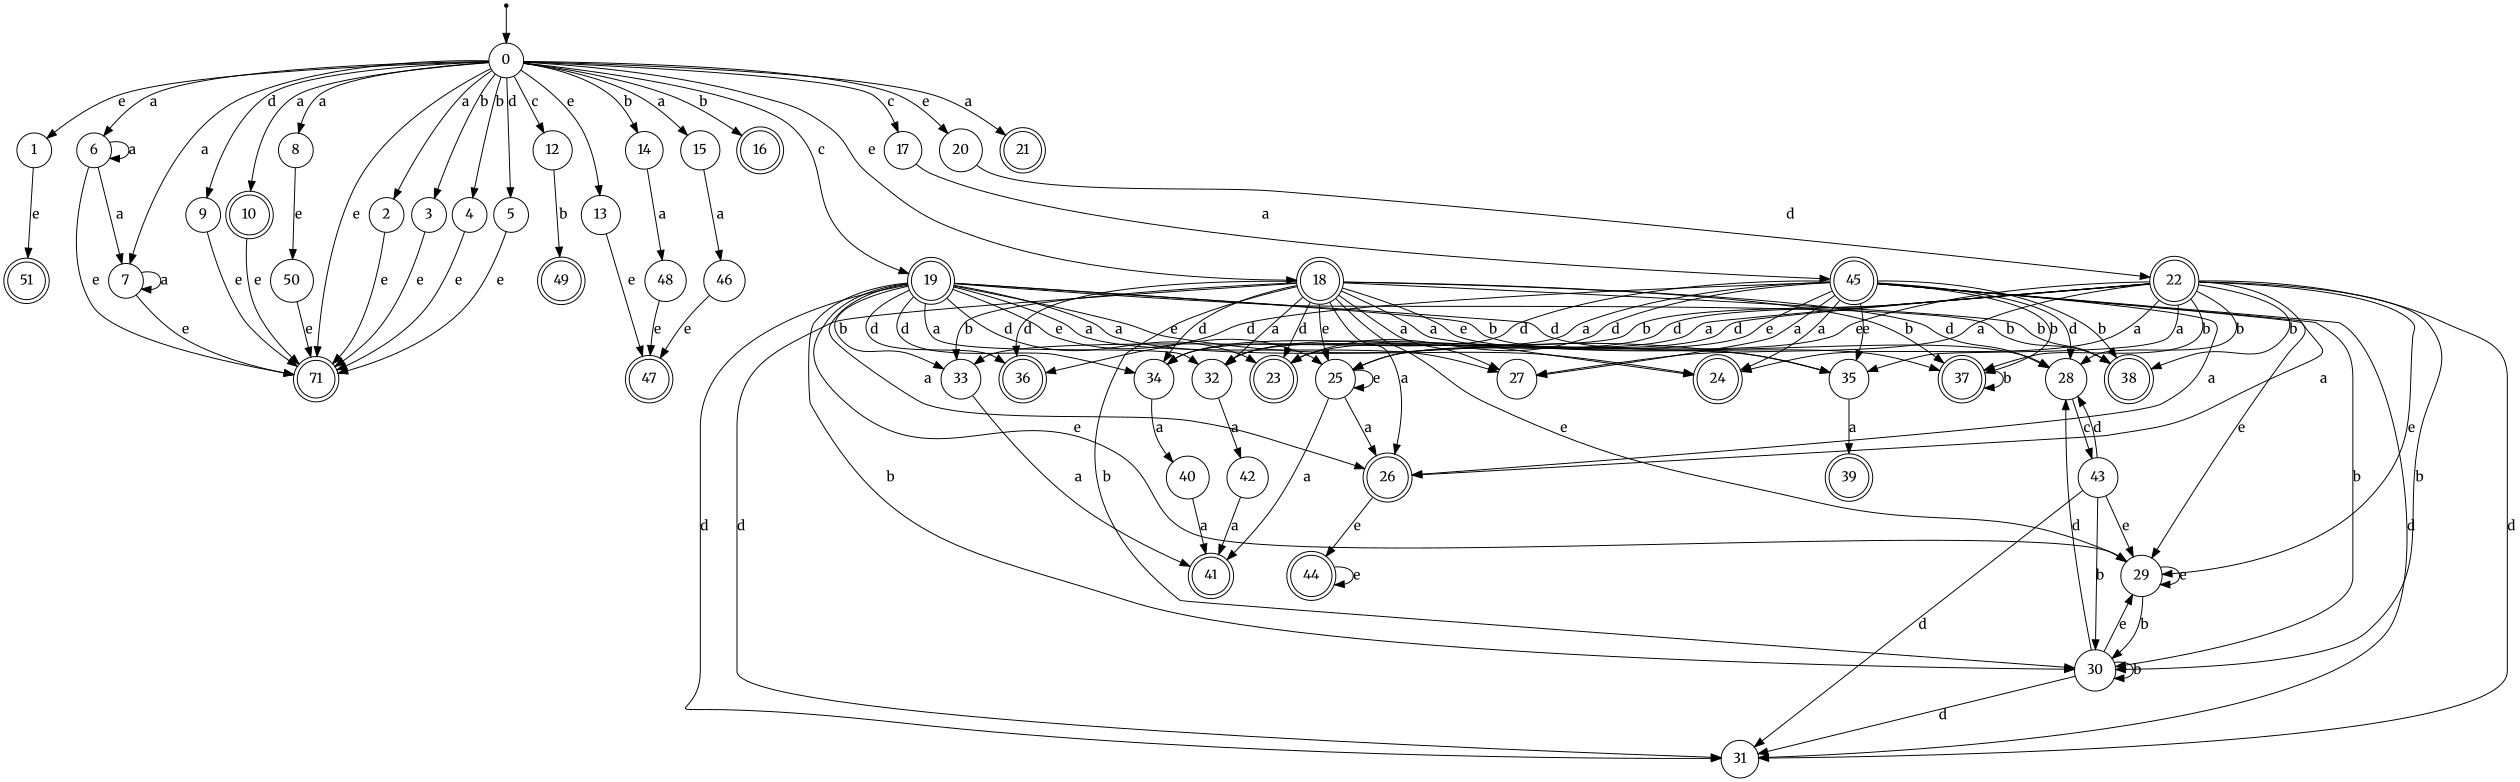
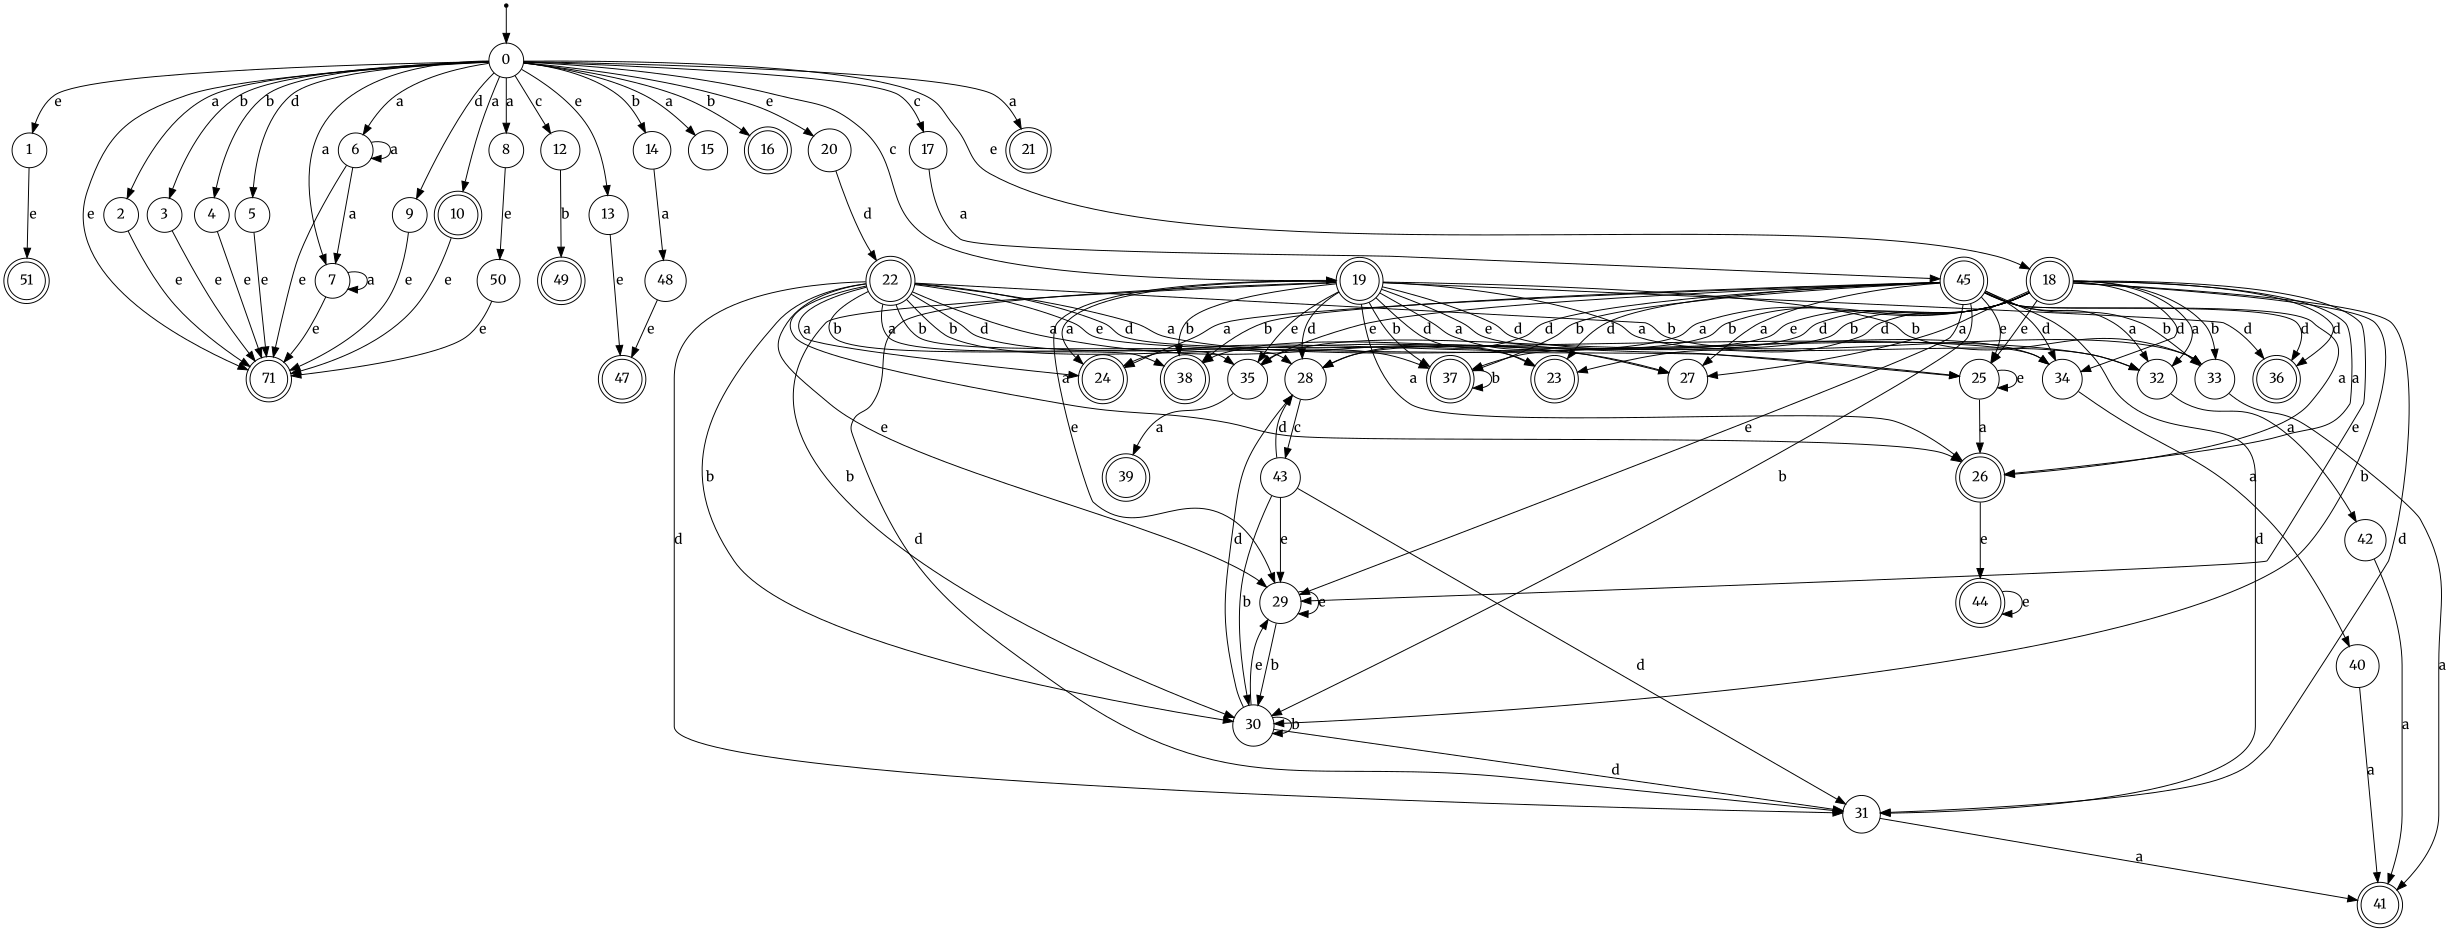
(724, 281) -> none
none -> (2142, 324)
(1290, 481) -> (2114, 858)
